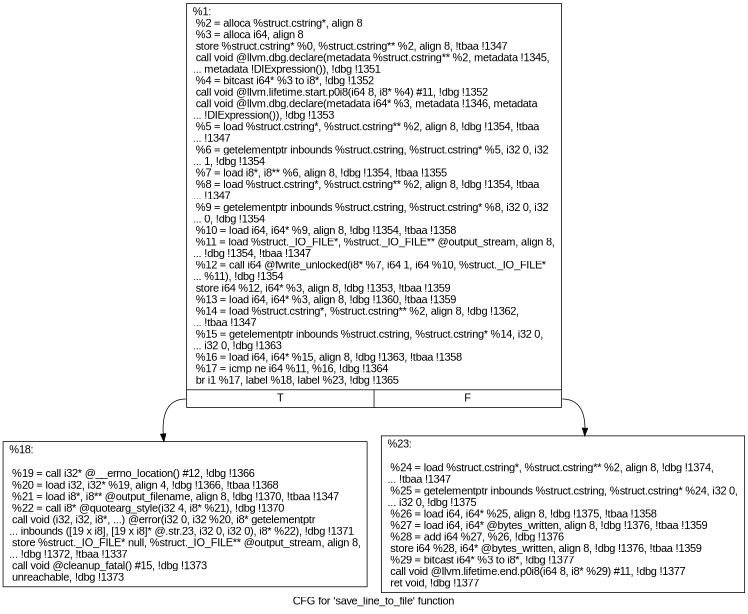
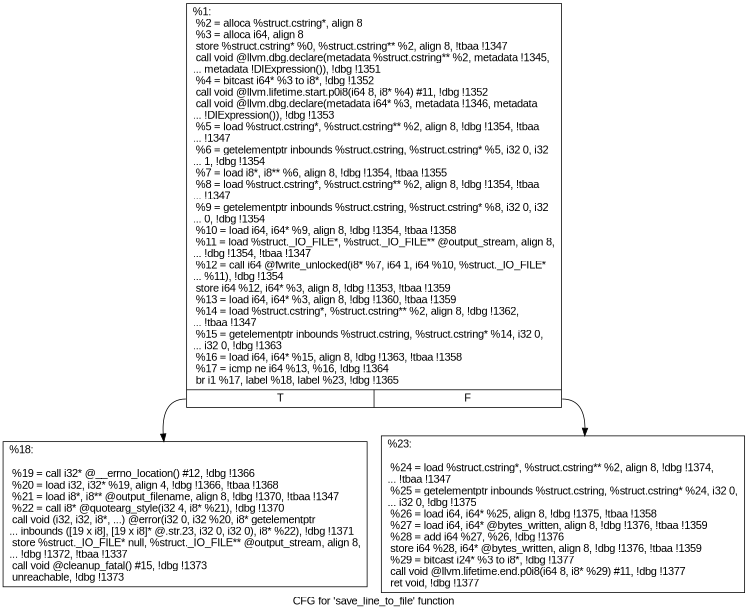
(291, 369) -> (291, 369)
(481, 560) -> (481, 560)
